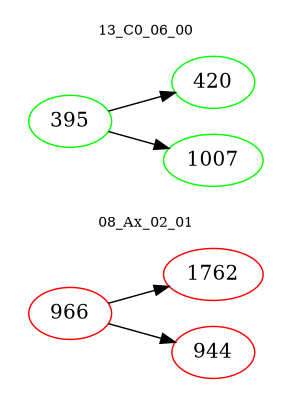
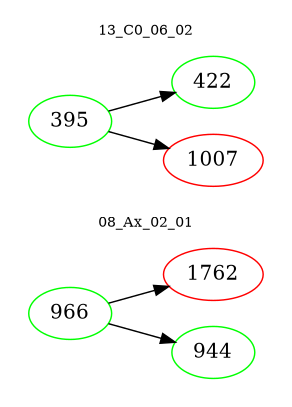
(146, 31) -> (146, 31)
(213, 82) -> (213, 82)
(213, 160) -> (213, 160)
(70, 313) -> (70, 313)
(213, 352) -> (213, 352)
